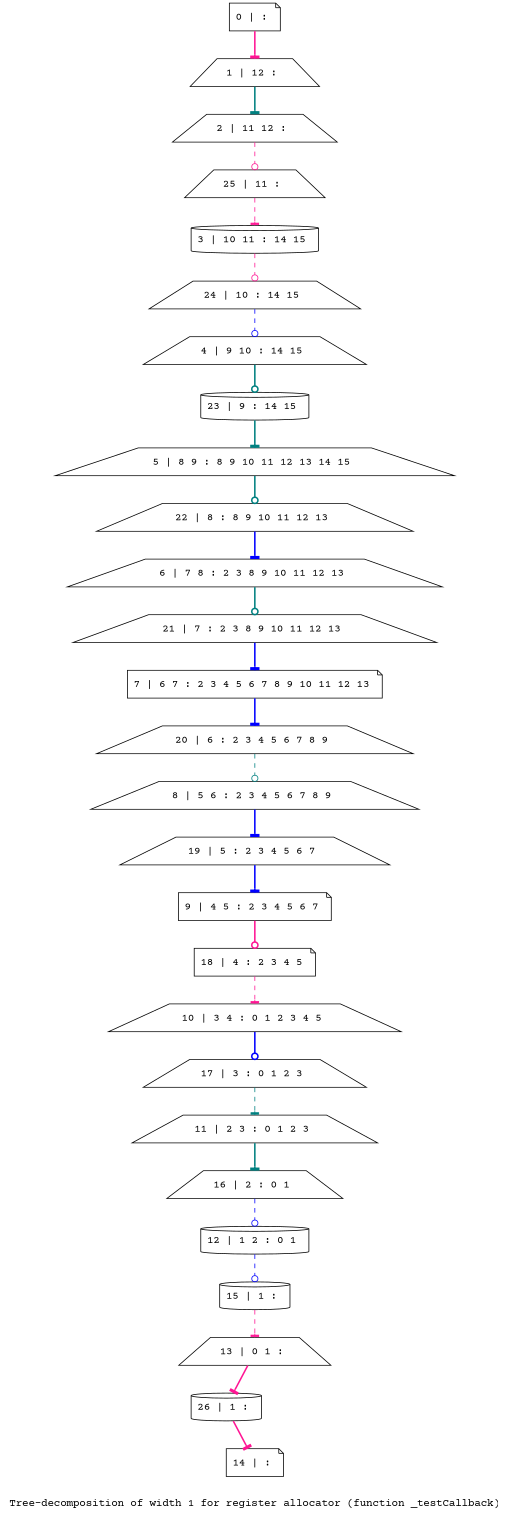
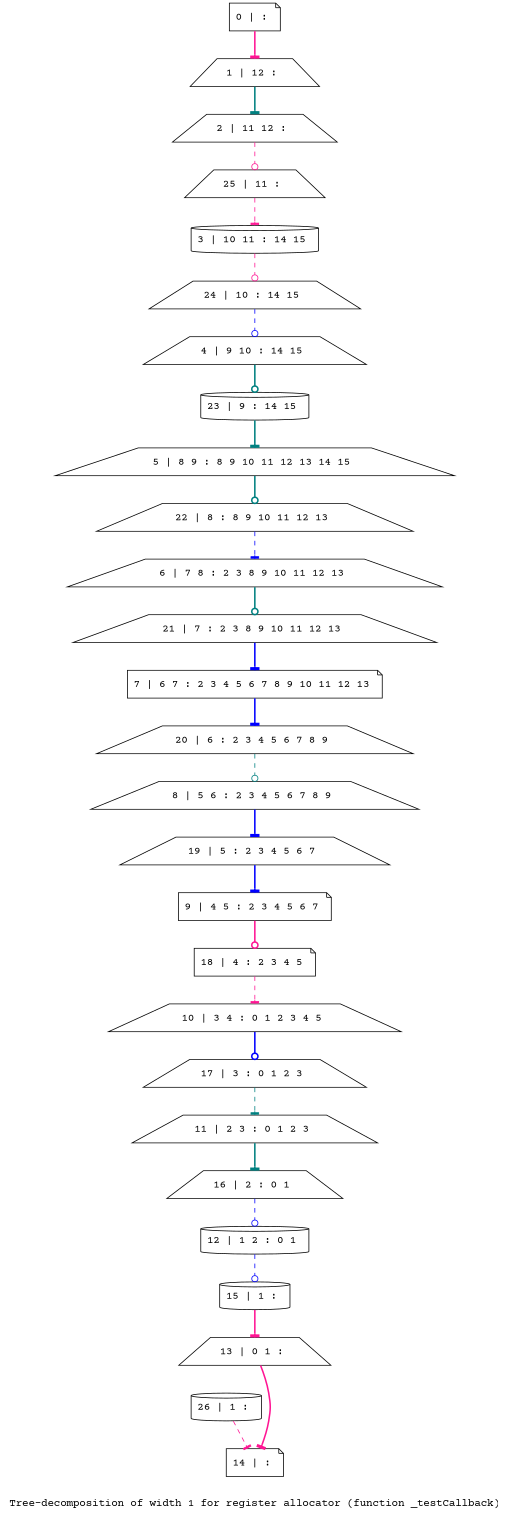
(255, 543) -> (255, 543)
(255, 1322) -> (255, 1322)
(241, 1378) -> (270, 1405)
(240, 1433) -> (240, 1433)
